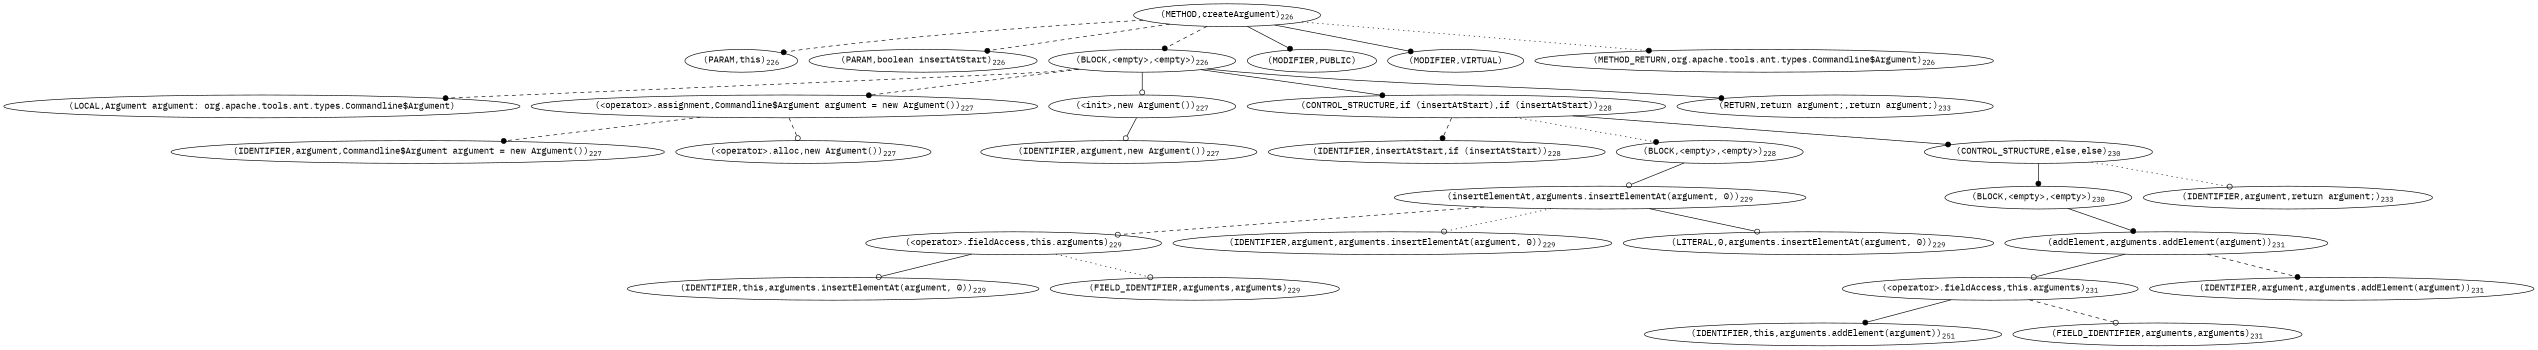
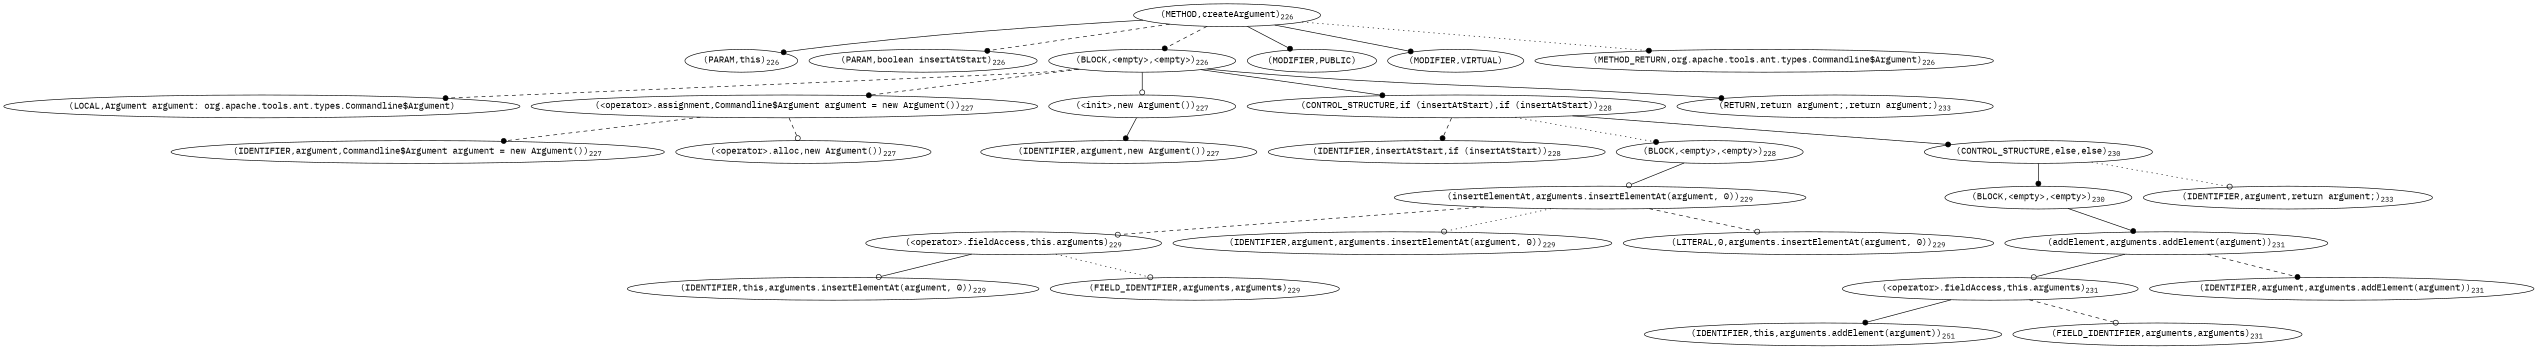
(964, 33) -> (964, 33)
(1132, 127) -> (1132, 127)
(1702, 220) -> (1702, 220)
